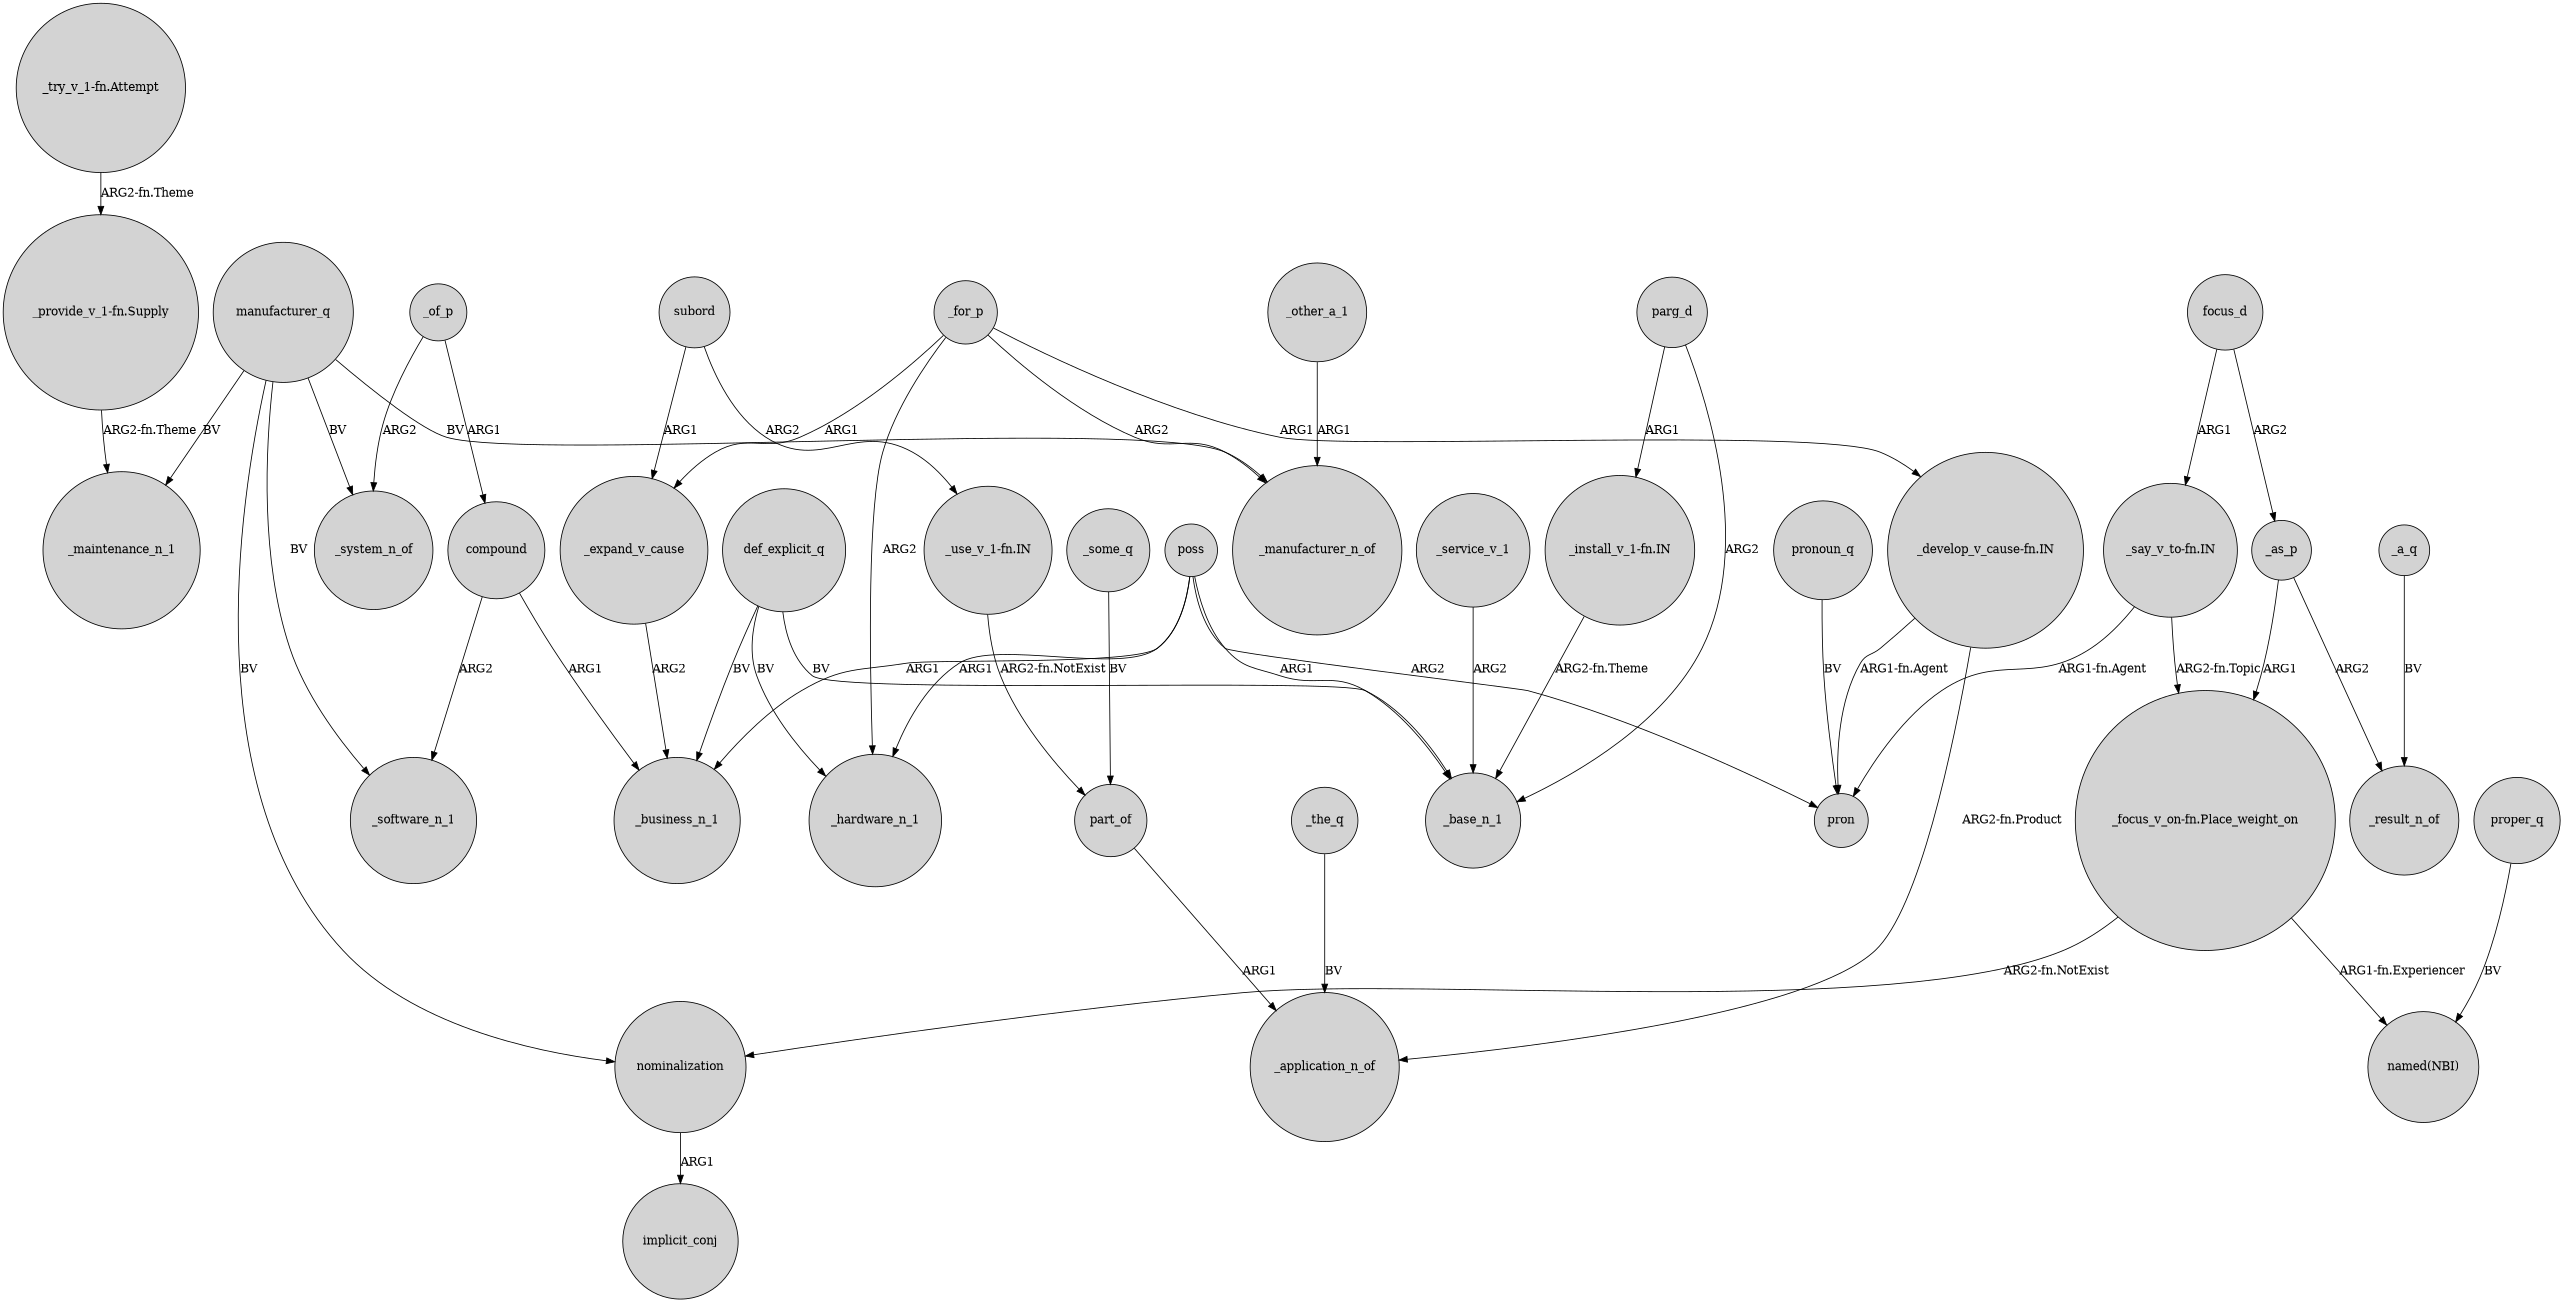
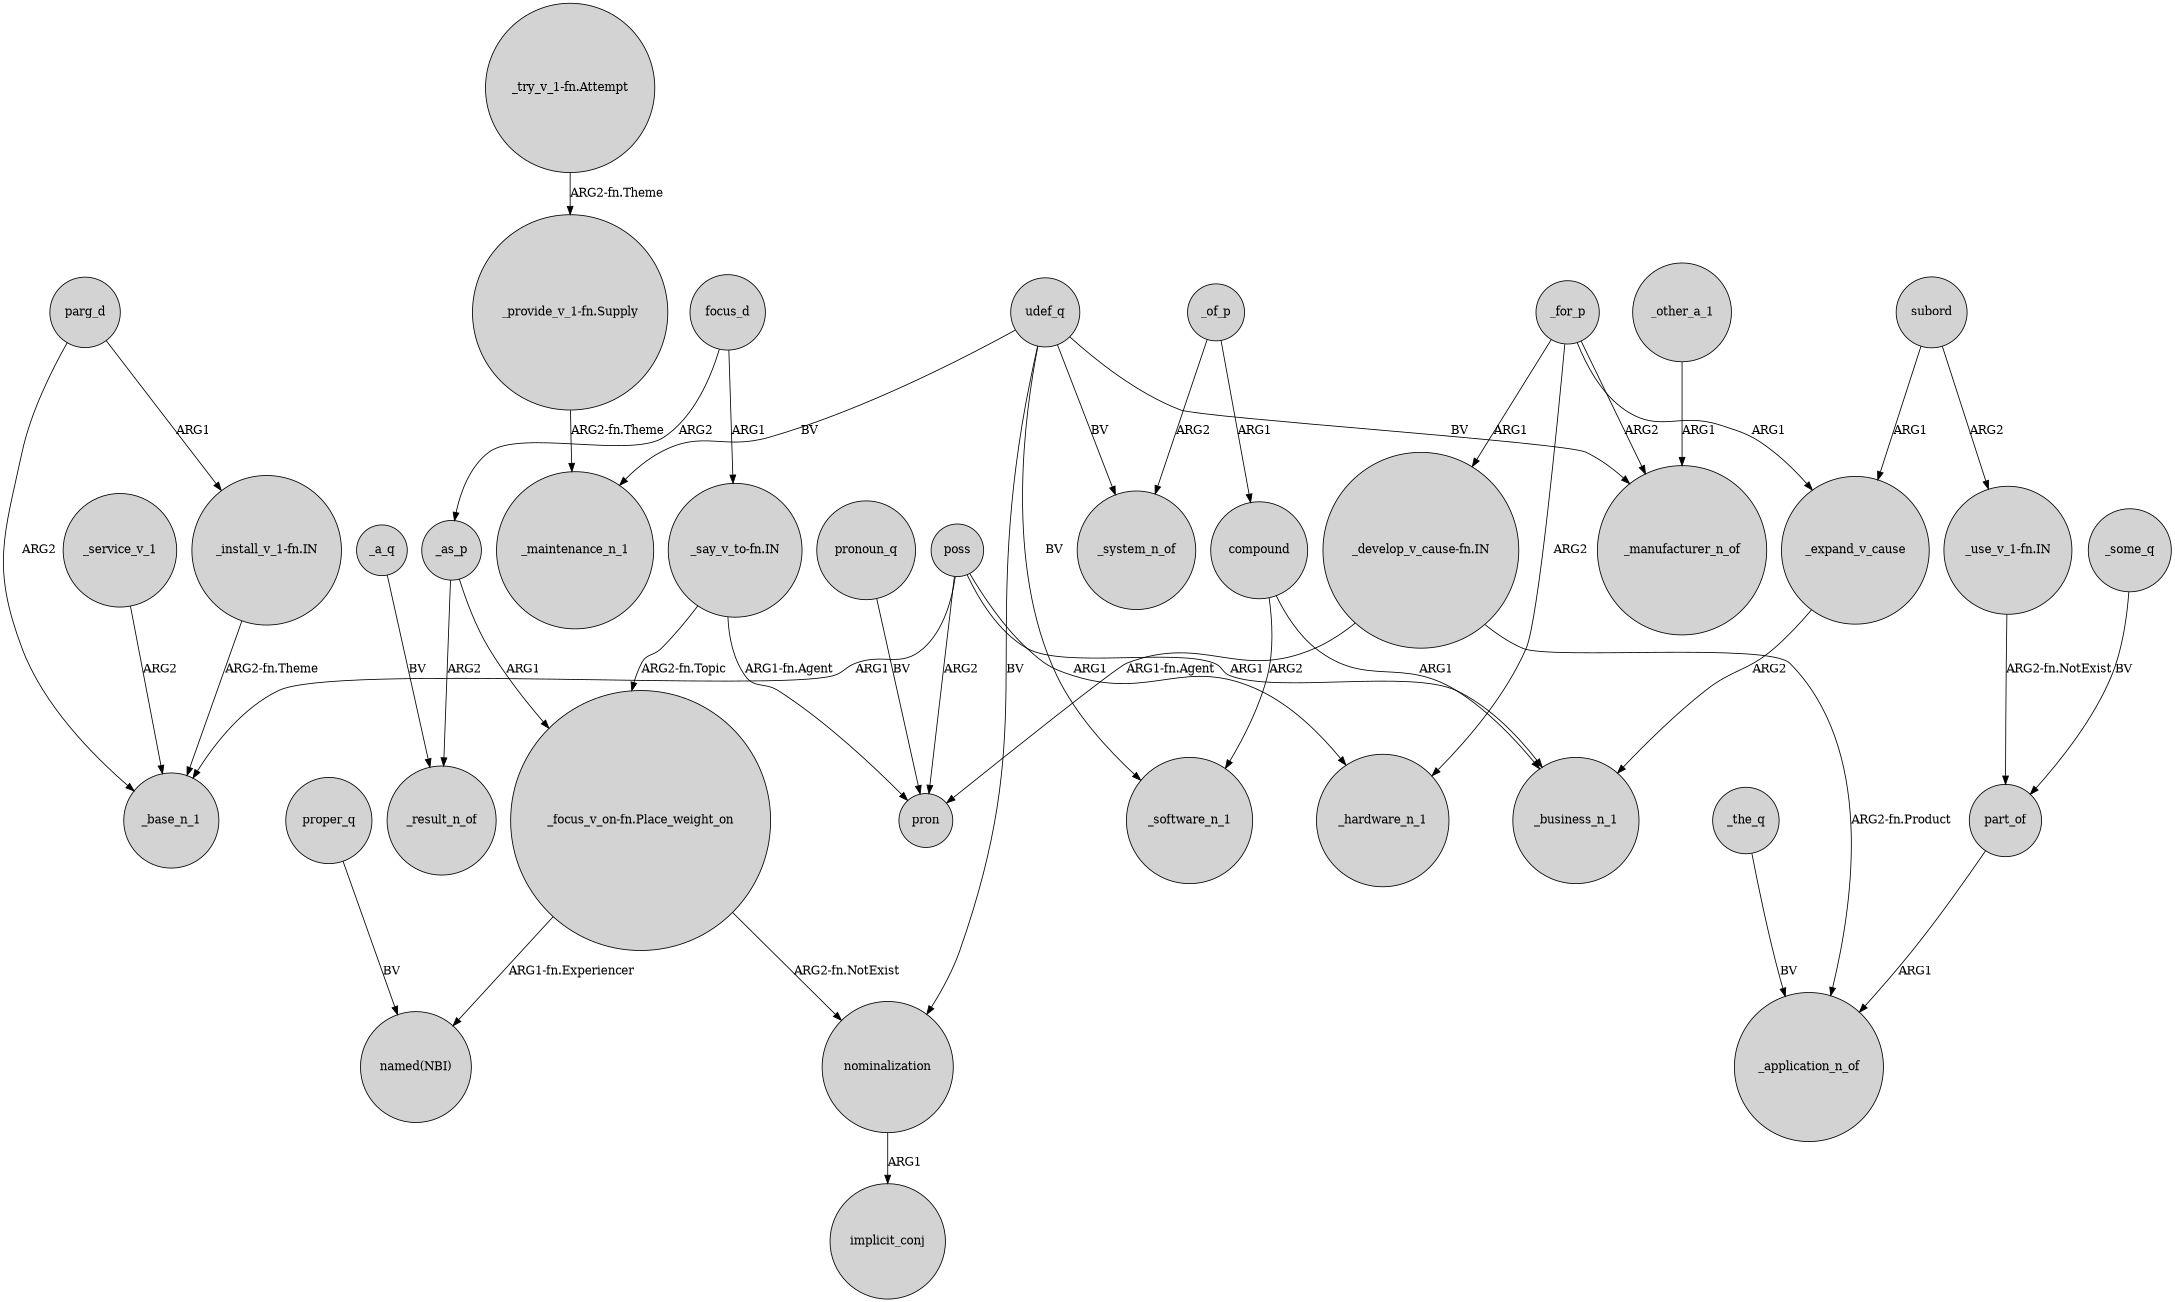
(283, 312) -> (1045, 312)
(784, 550) -> none
